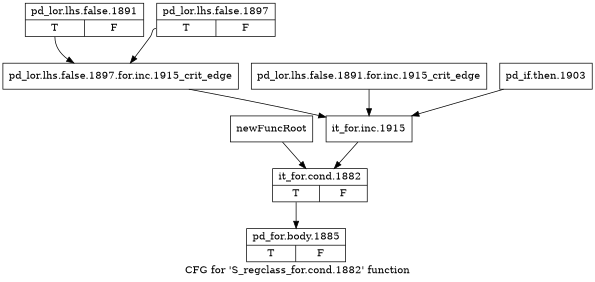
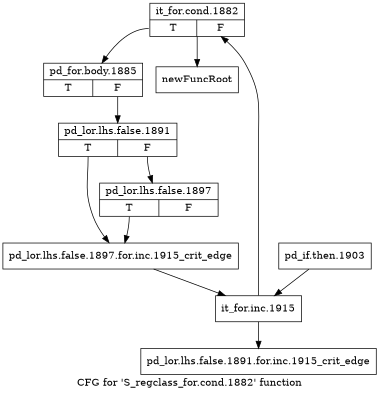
(369, 99) -> (259, 332)
none -> (118, 106)
(292, 153) -> (197, 48)
none -> (148, 166)
